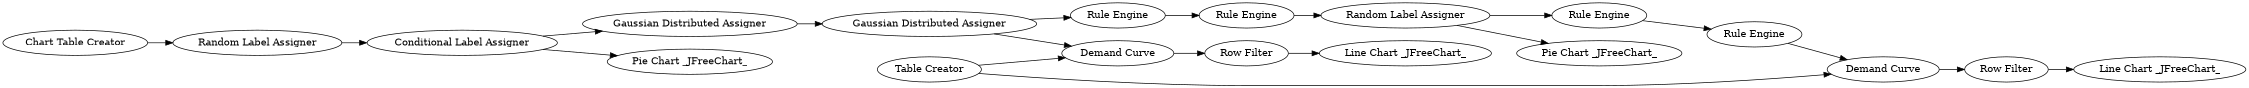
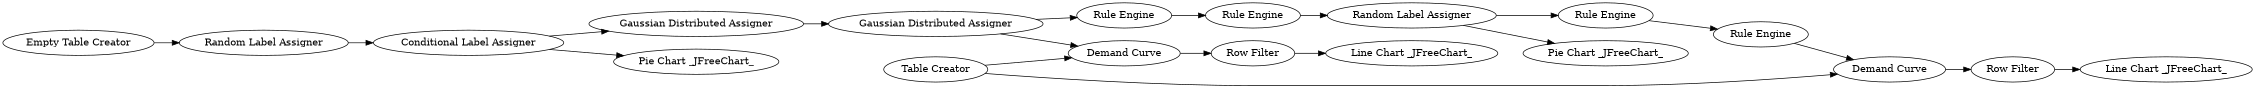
(75, 43) -> (78, 43)
